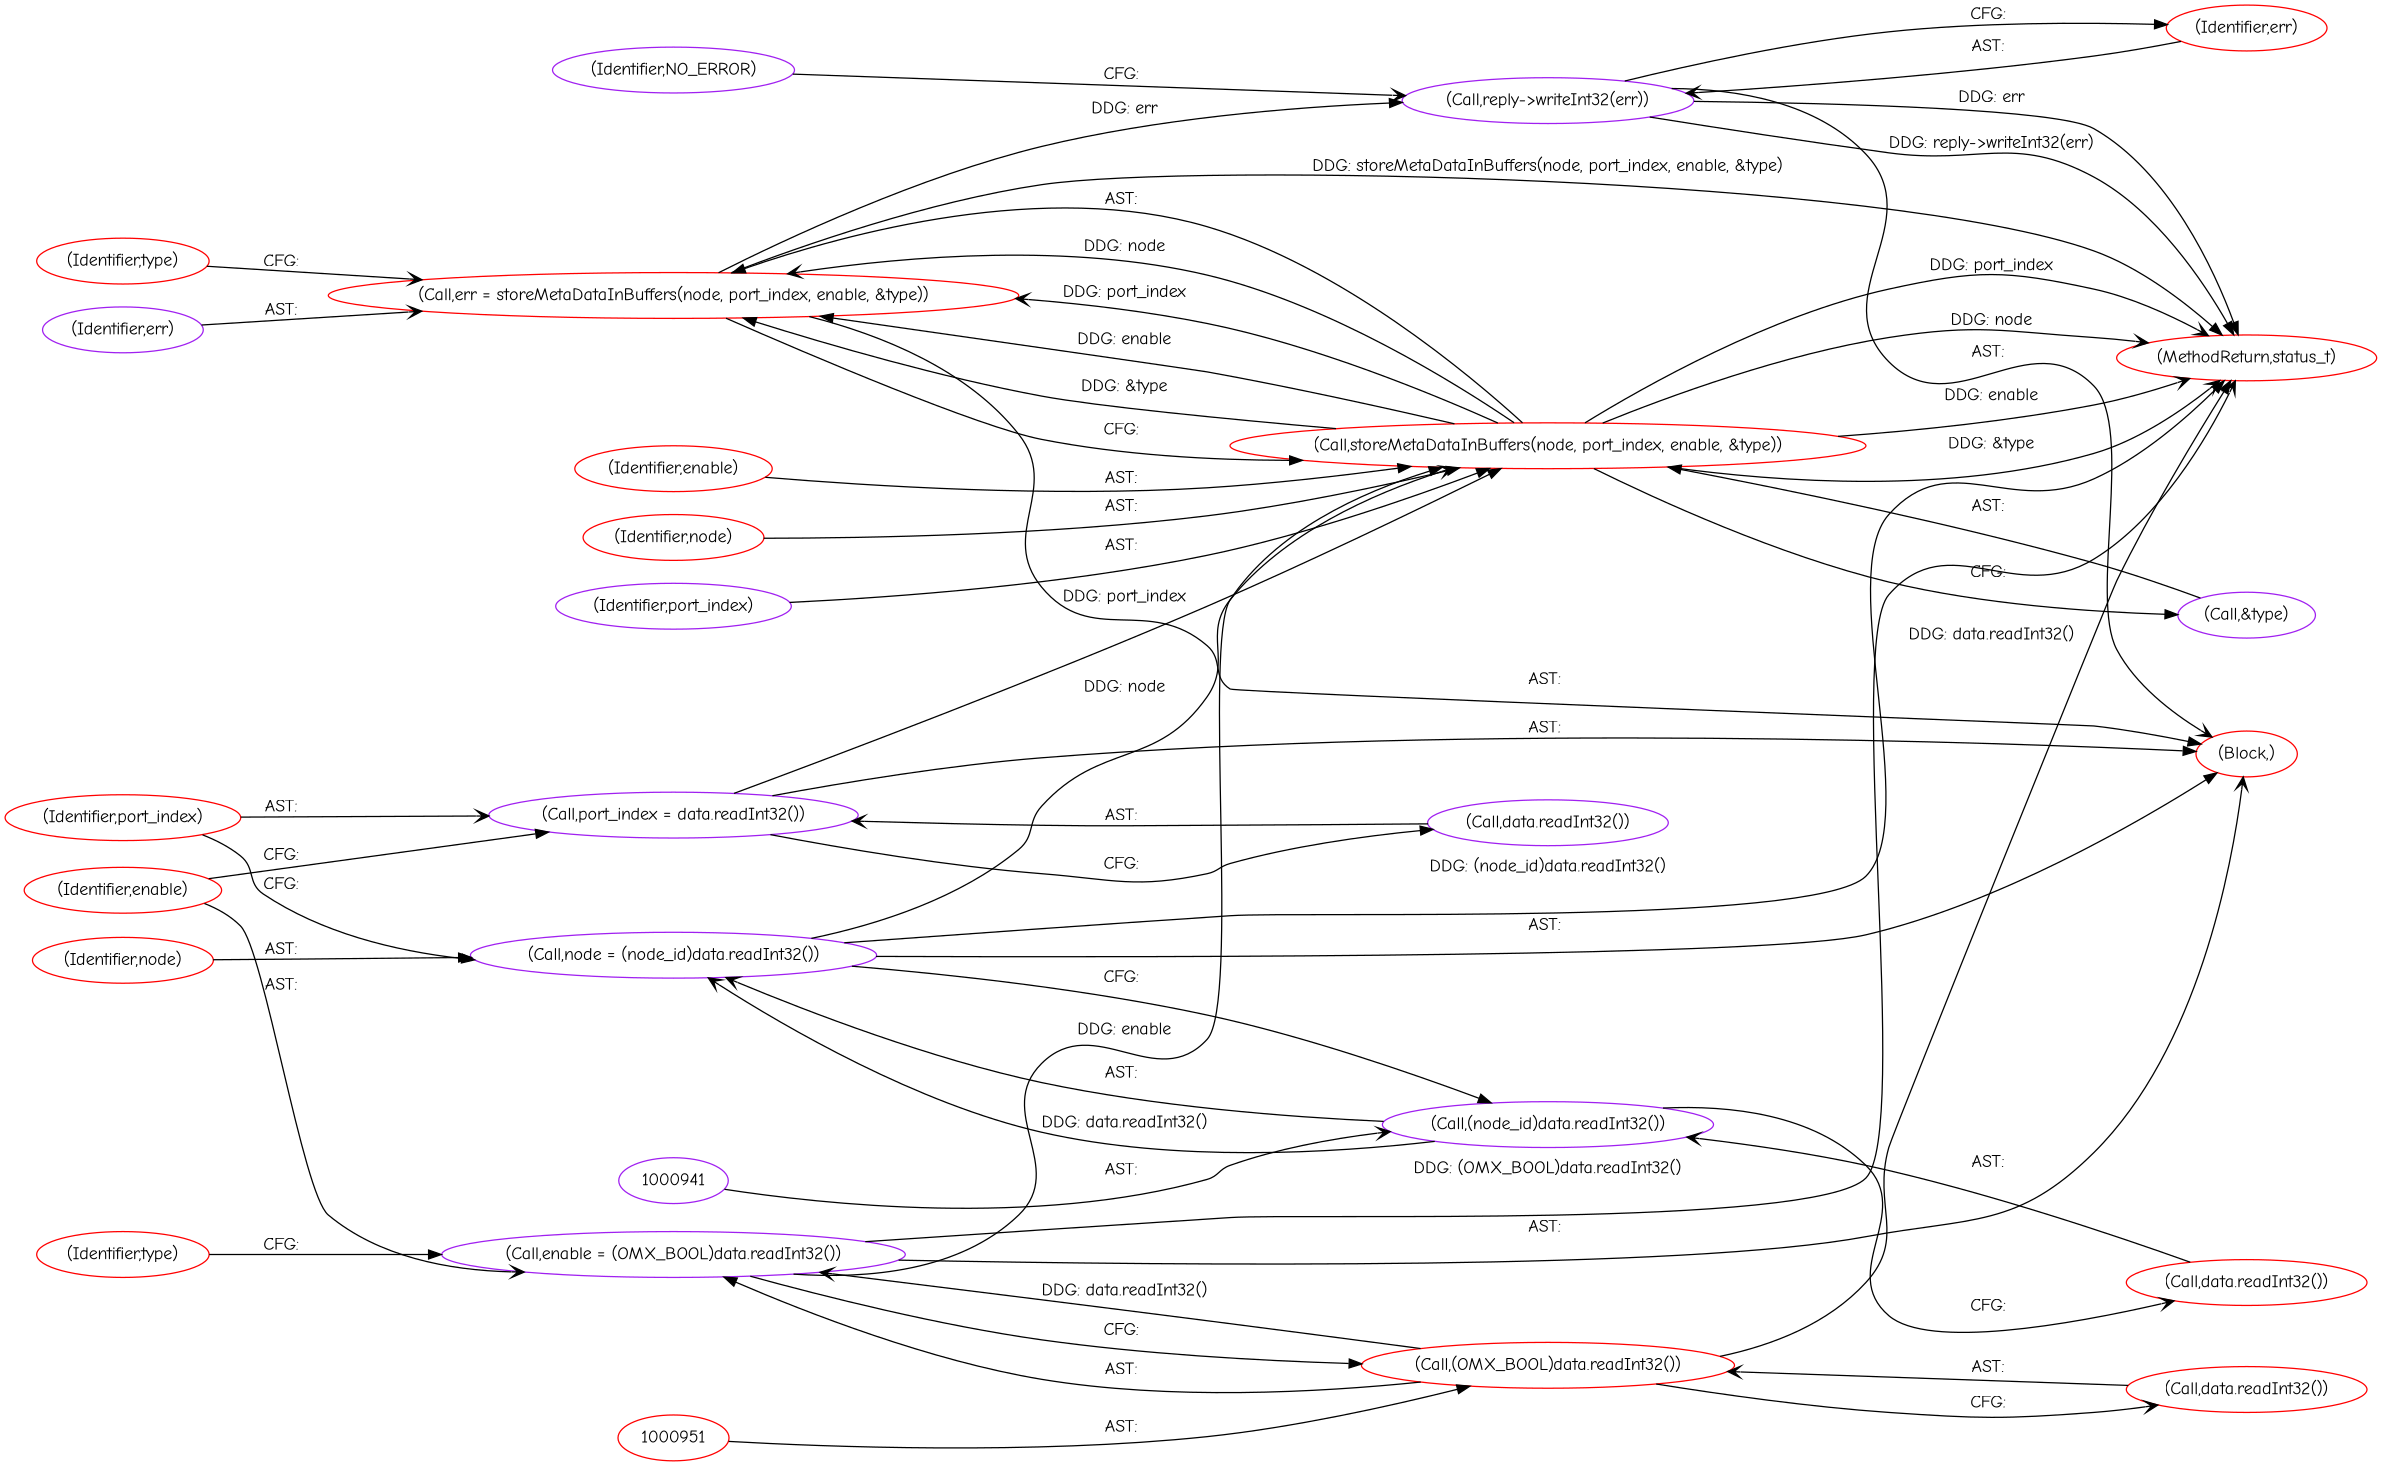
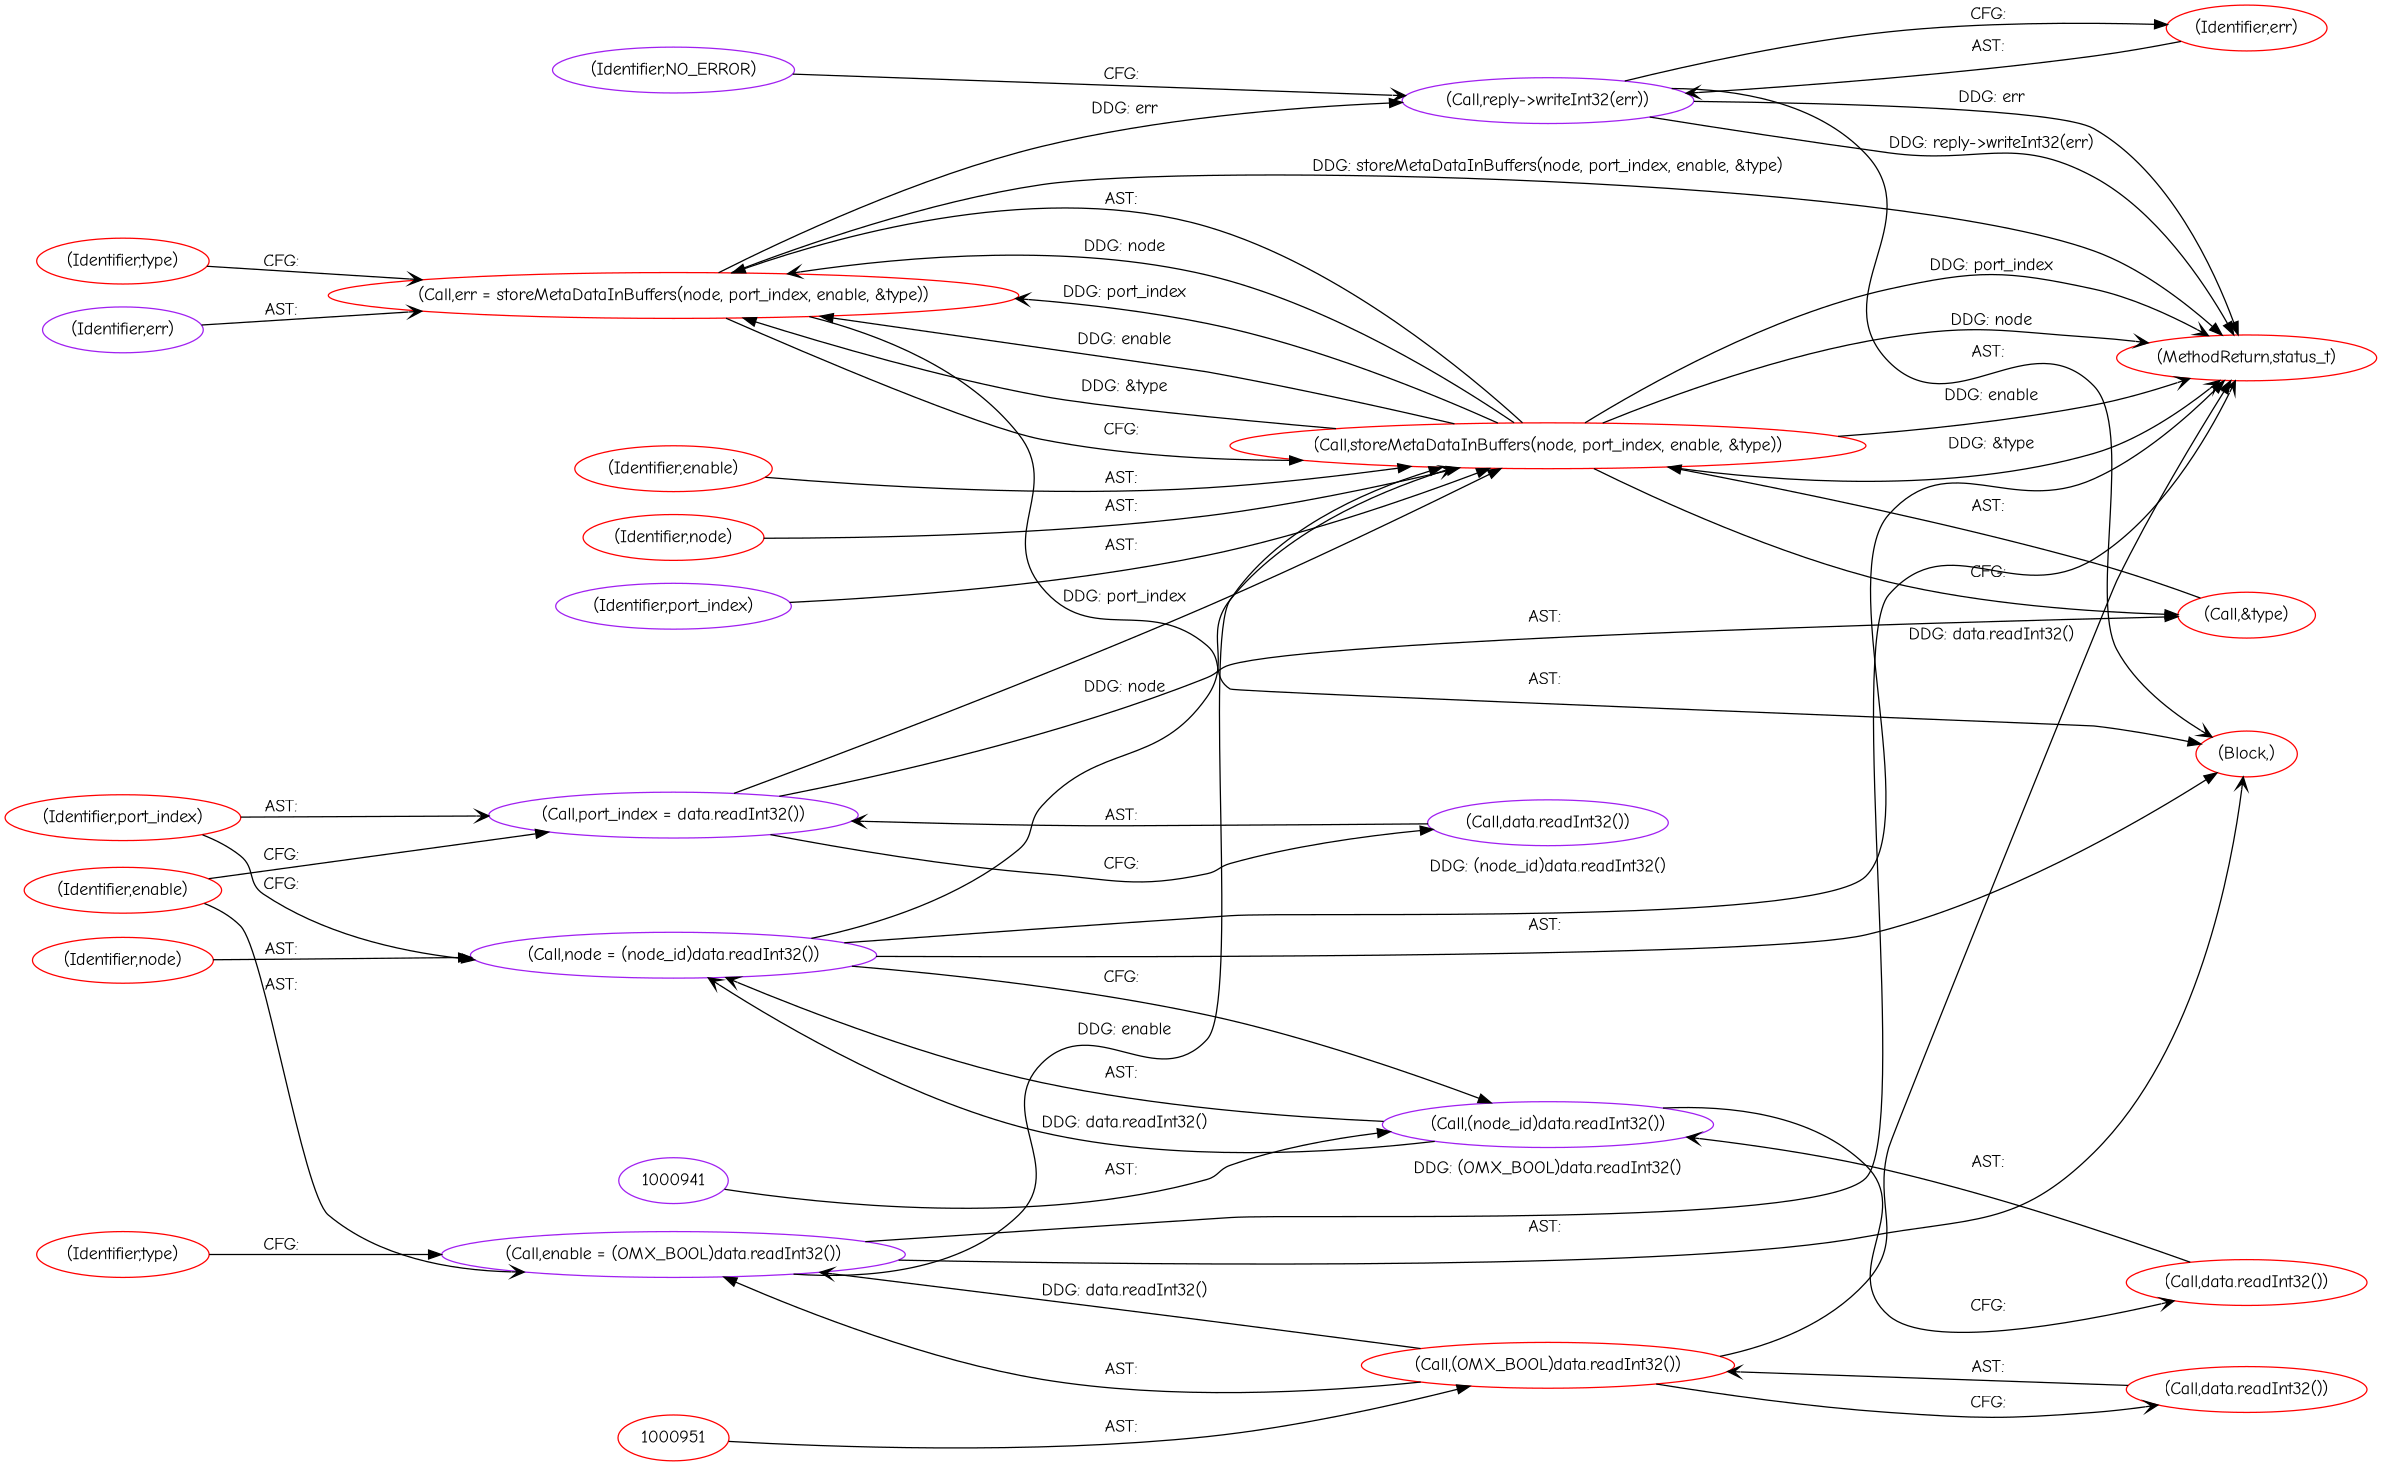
(2247, 615) -> (2247, 615)
(1476, 739) -> (1462, 643)
(1056, 1205) -> (1056, 1205)
(1046, 1340) -> none
